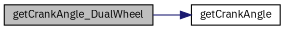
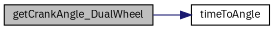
(236, 15) -> (230, 15)
